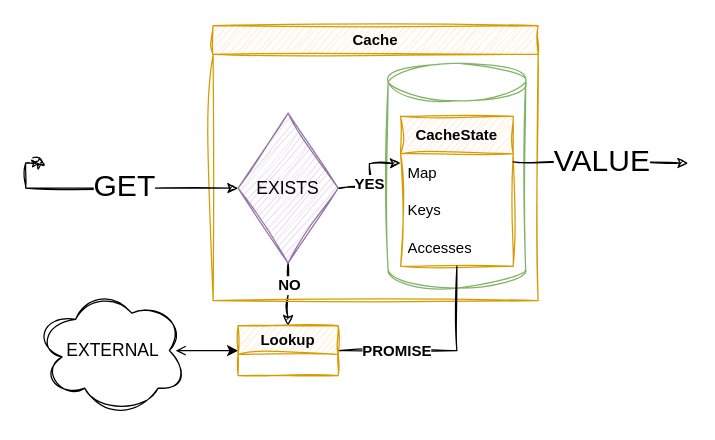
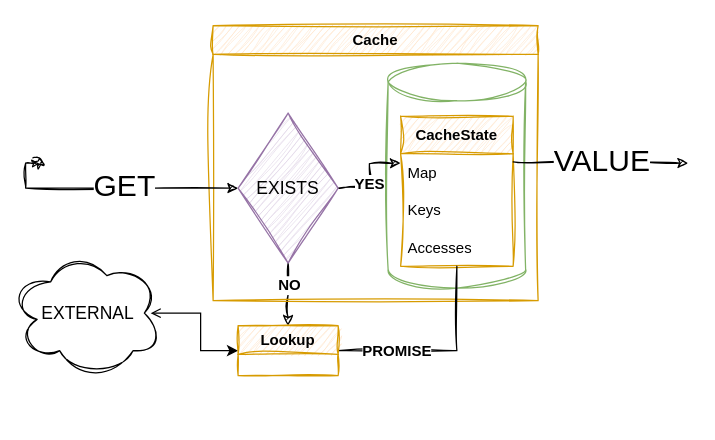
(113, 351) -> (88, 313)
